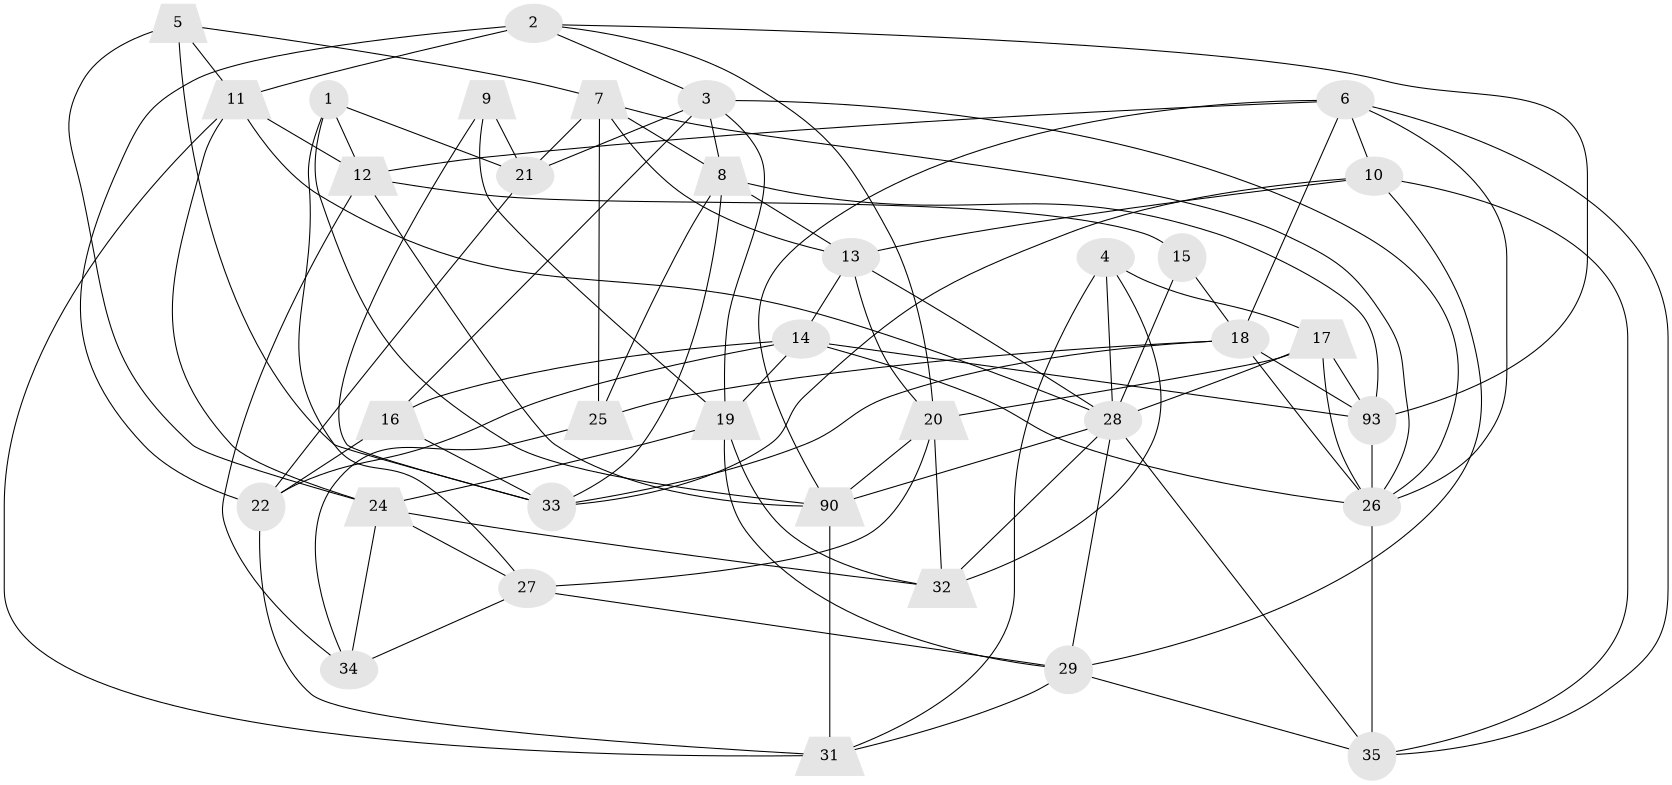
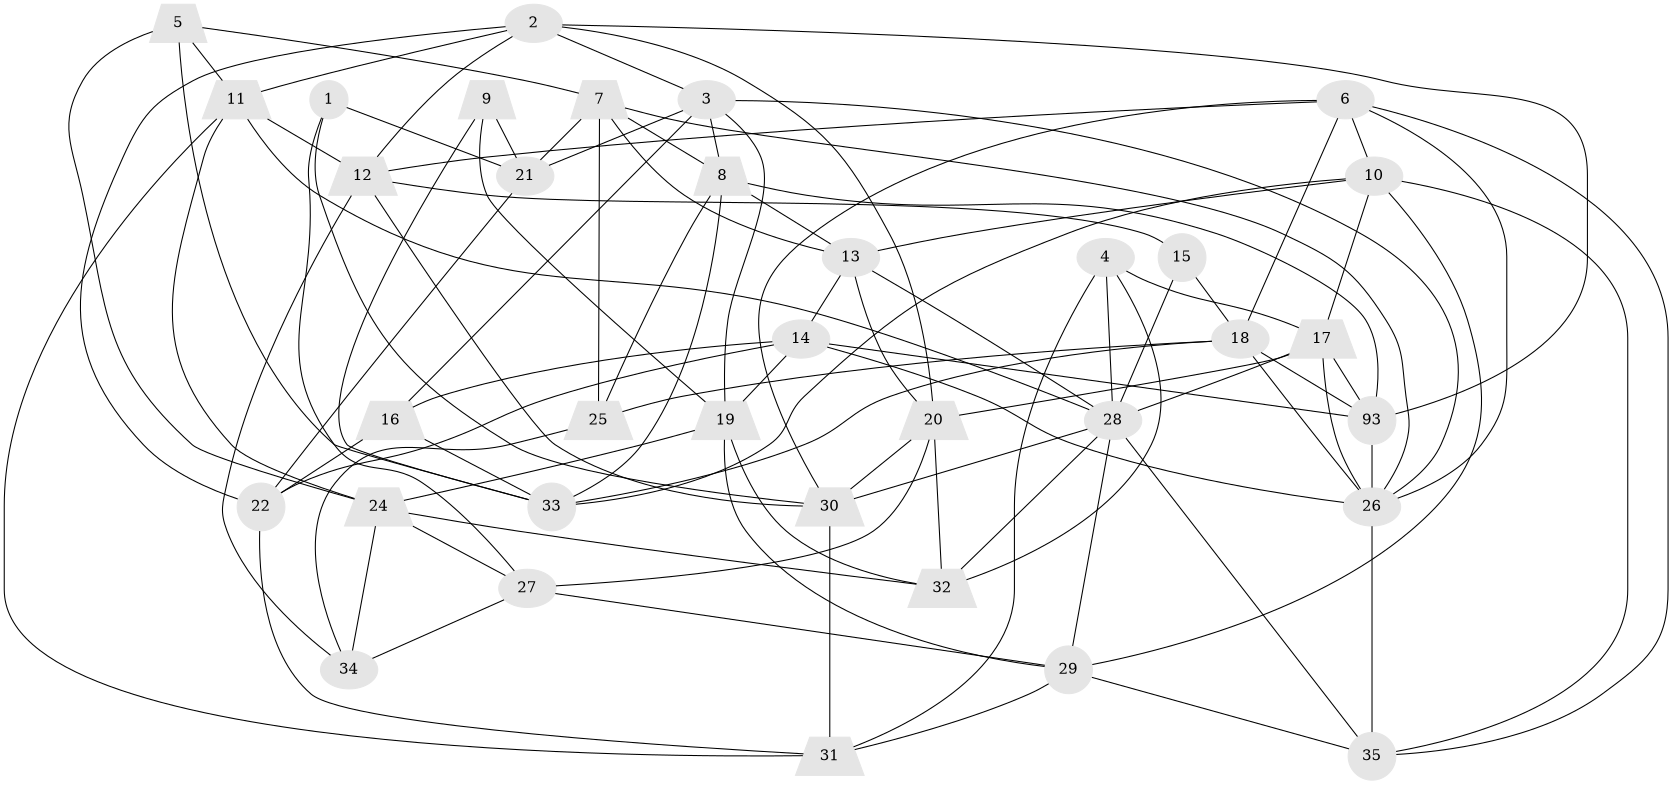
(346, 137) -> (439, 90)
none -> (1348, 257)
(830, 507) -> (830, 507)
